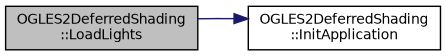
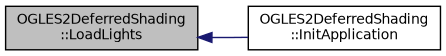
(216, 19) -> (230, 38)
